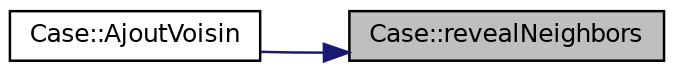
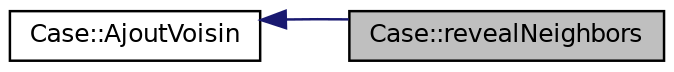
(292, 52) -> (317, 19)
